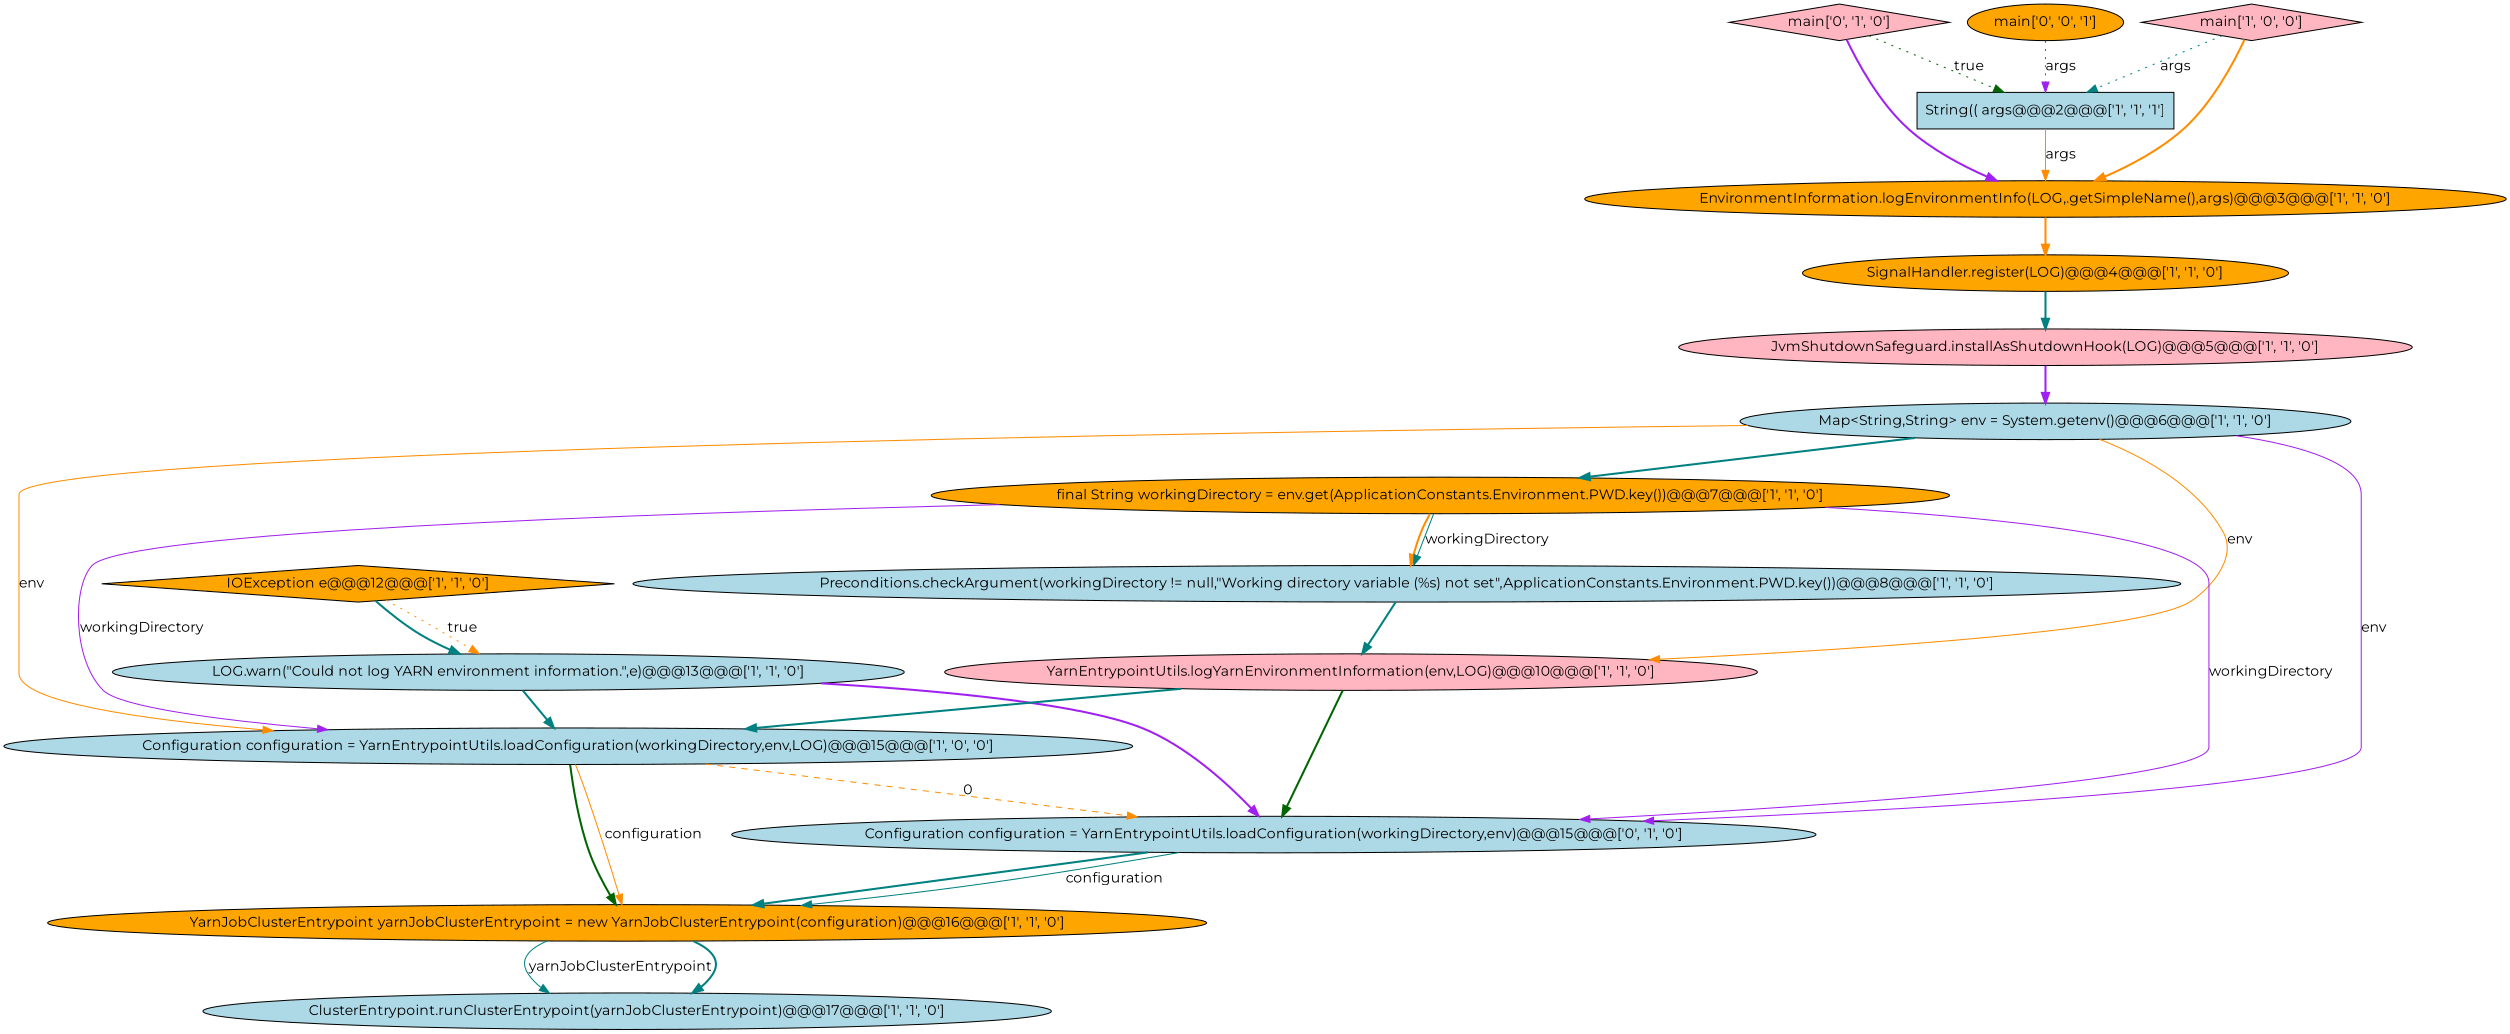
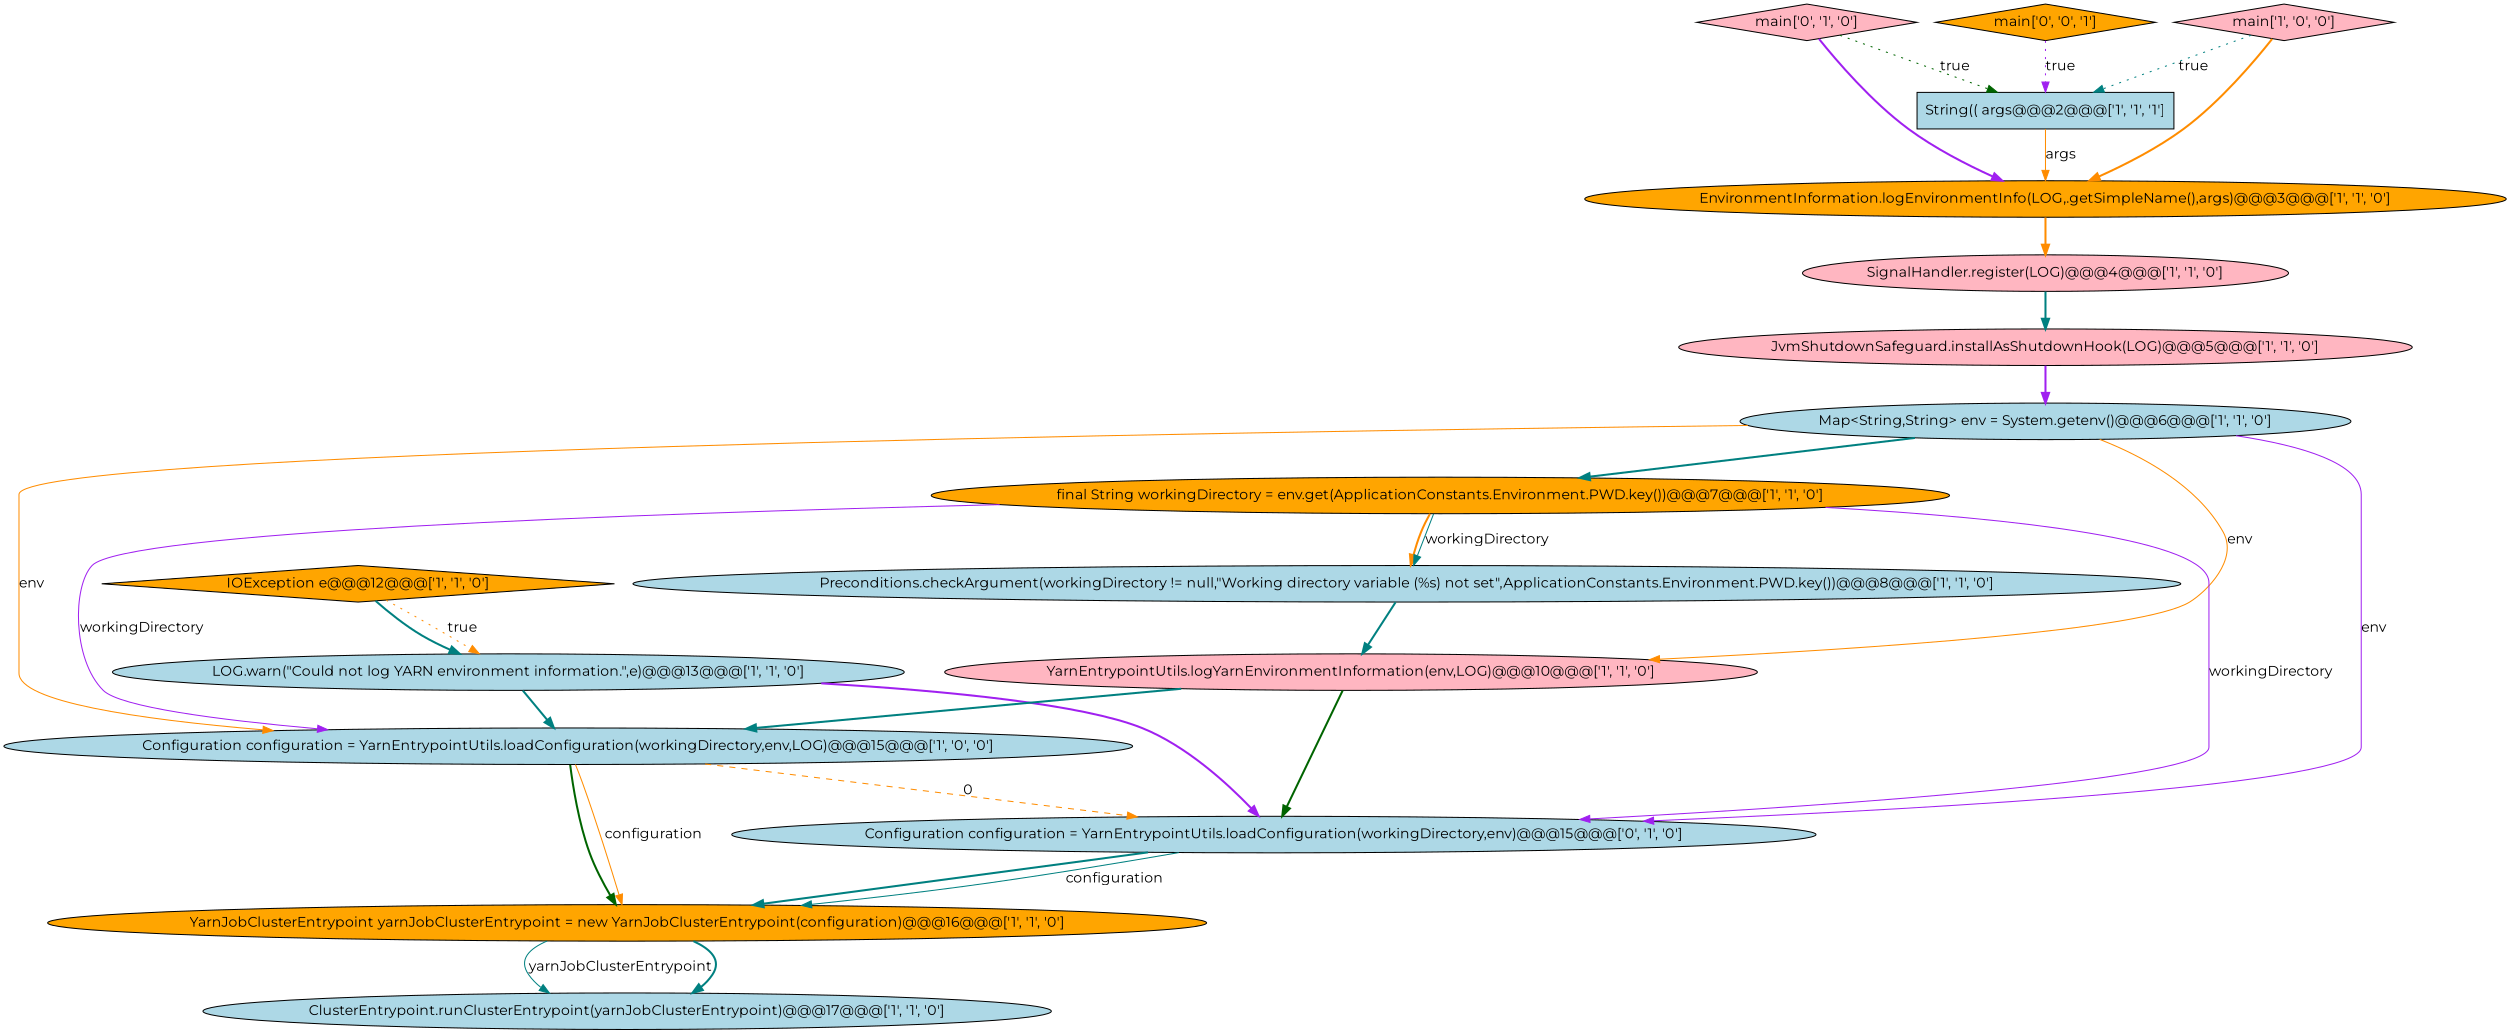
(2045, 22) -> (2045, 22)
(2061, 67) -> (2061, 67)
(2176, 67) -> (2194, 67)
(2045, 273) -> (2045, 273)
